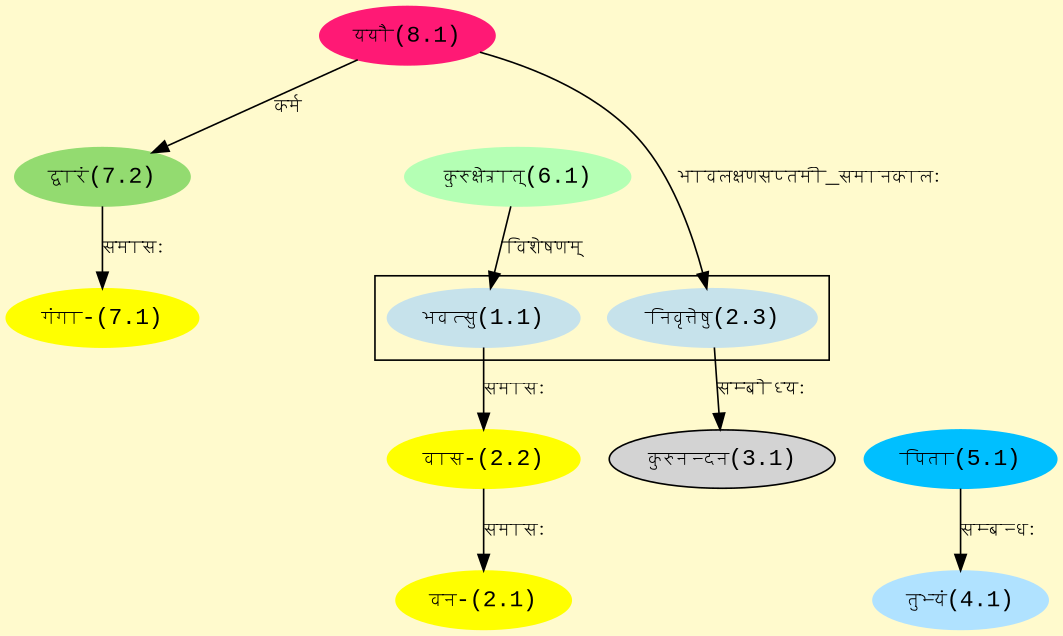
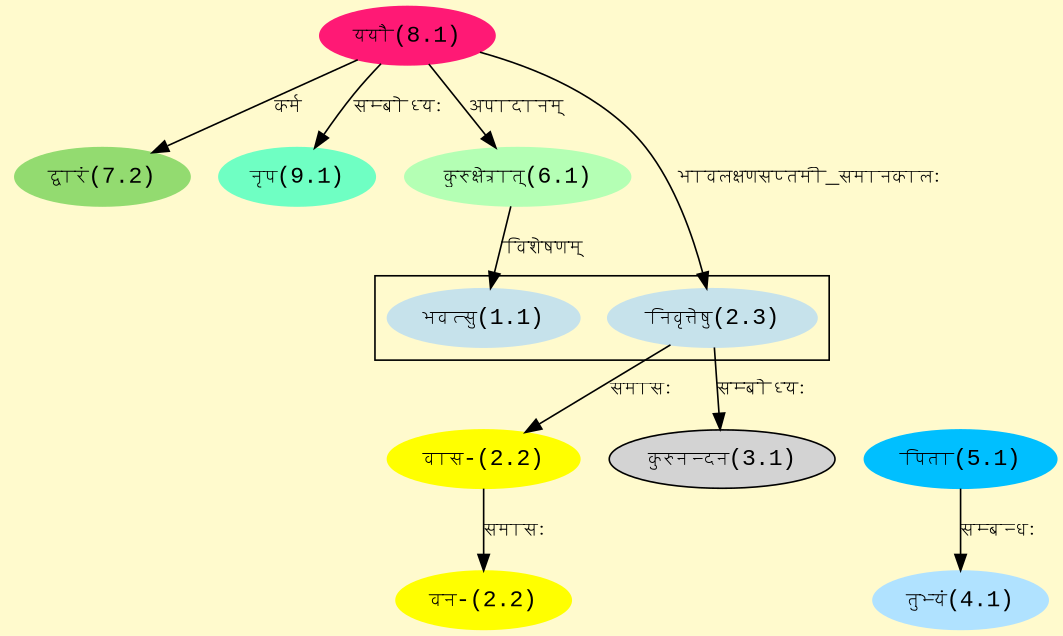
none -> (457, 100)
none -> (297, 177)
(102, 318) -> none
(484, 380) -> (605, 384)
(484, 600) -> (484, 600)
